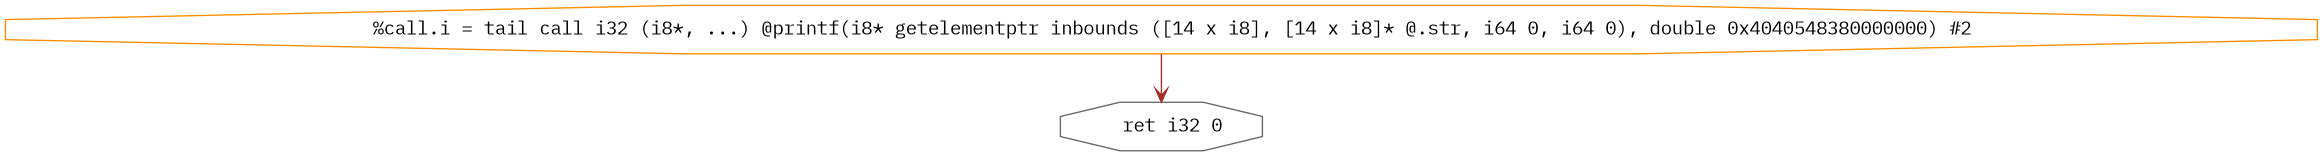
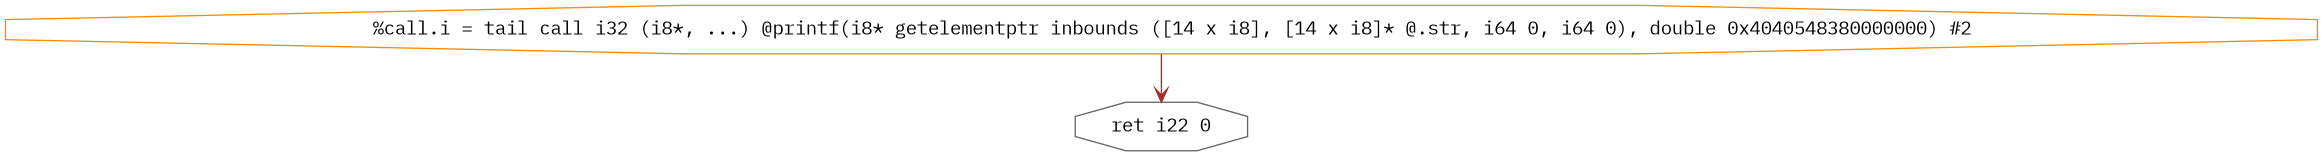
(1161, 127) -> (1161, 127)
